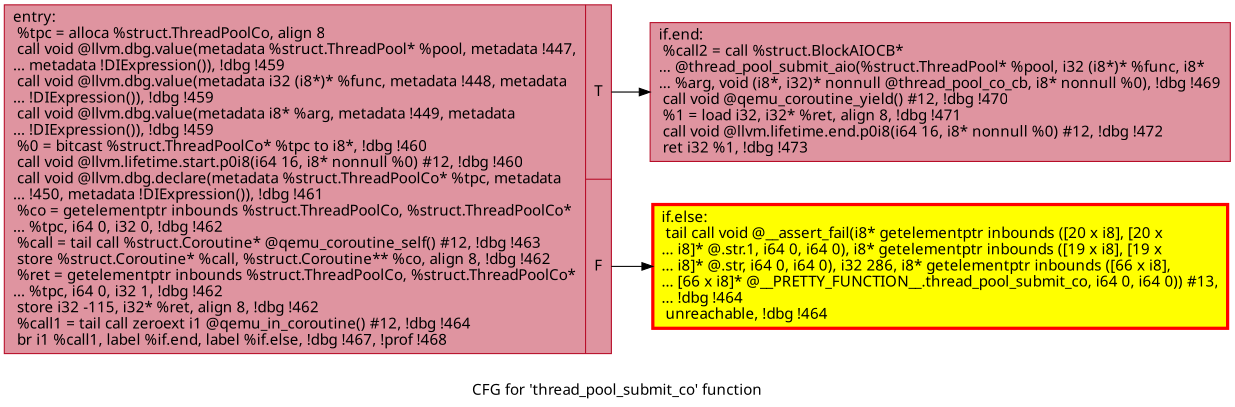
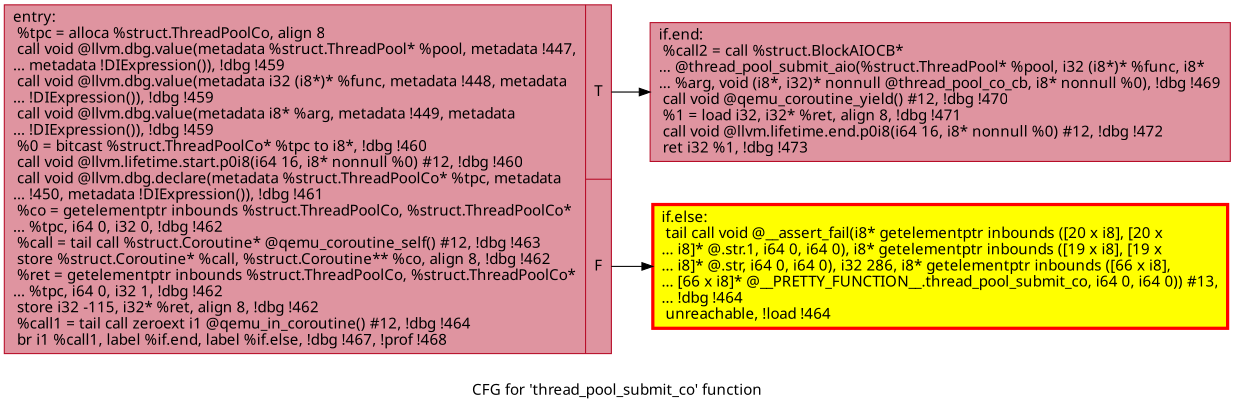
(745, 314) -> (746, 314)
